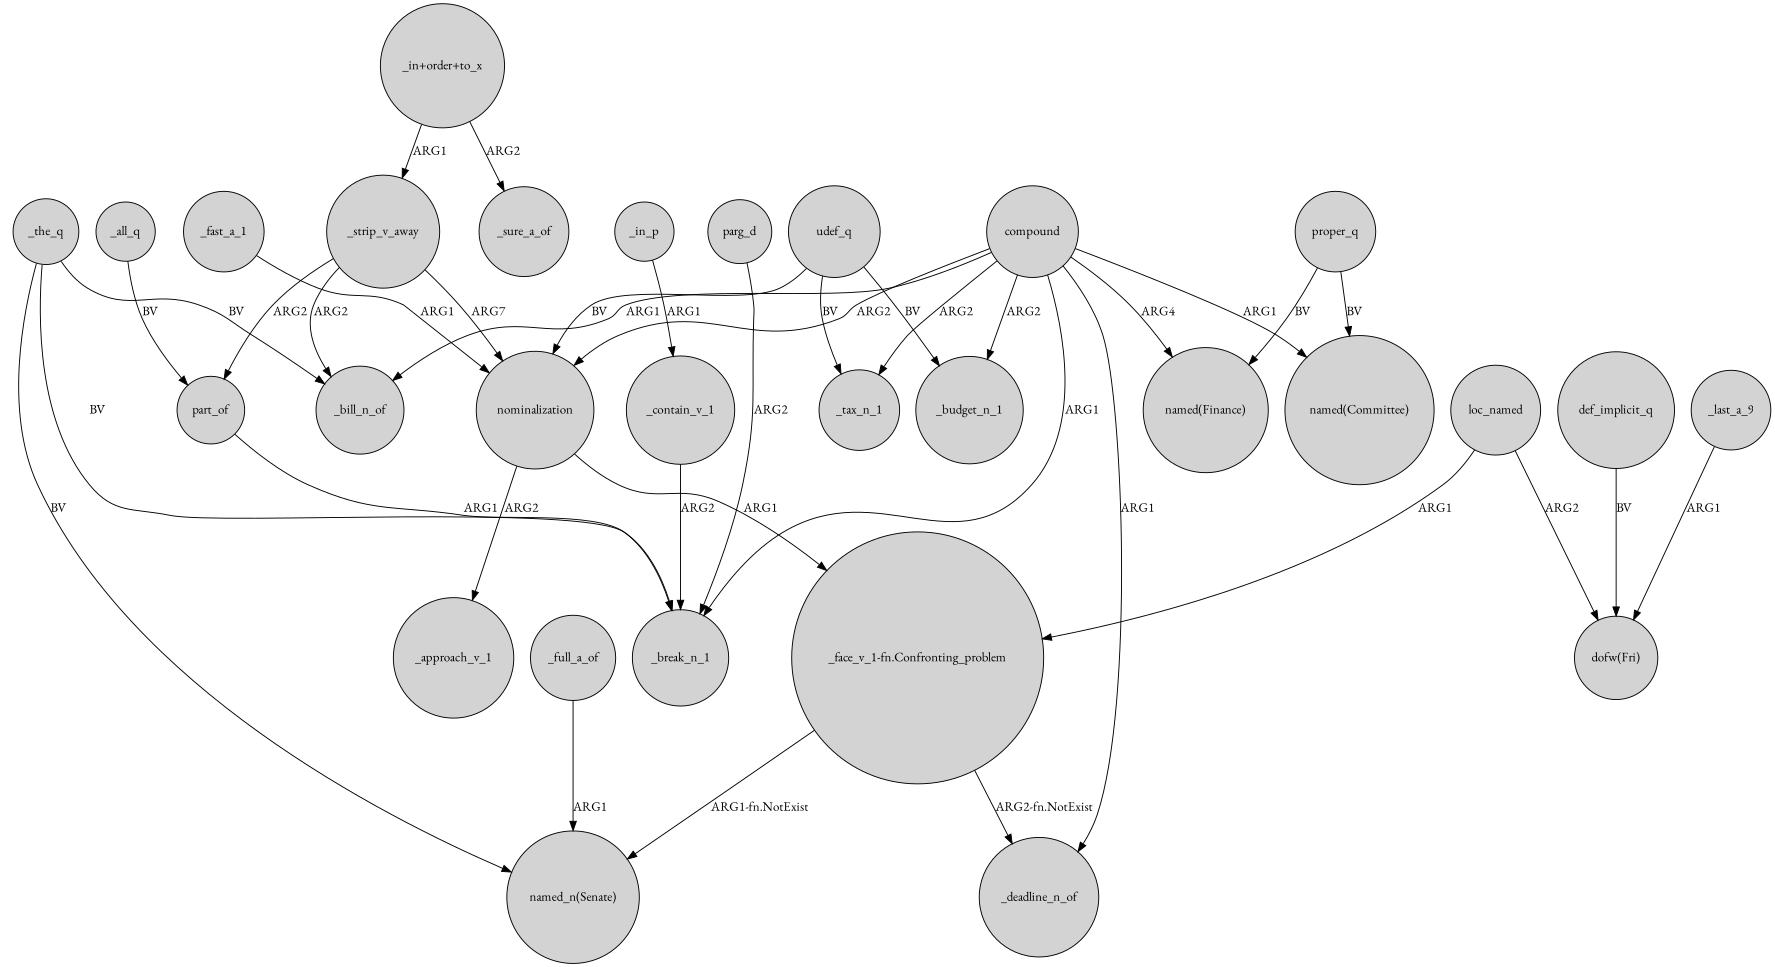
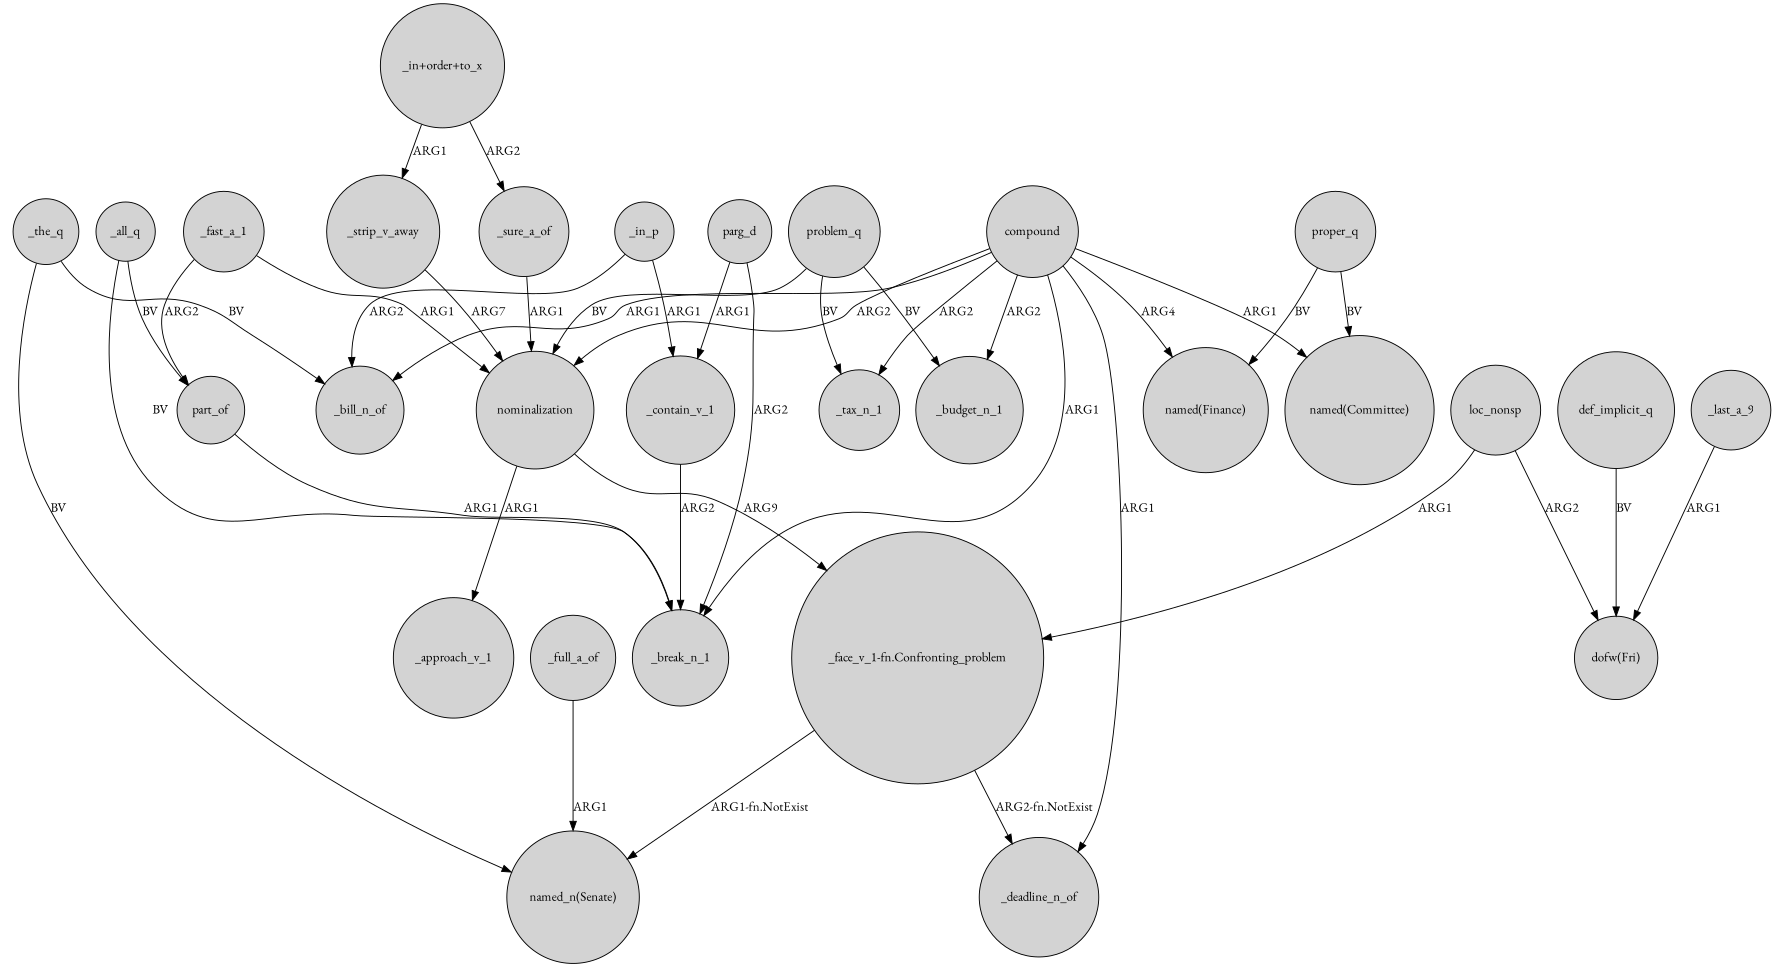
(834, 232) -> (834, 232)
(272, 306) -> (162, 316)
none -> (715, 306)
none -> (529, 309)
(311, 315) -> (473, 291)
(1496, 410) -> (1496, 410)
(522, 508) -> (522, 508)
(761, 508) -> (761, 508)
(280, 518) -> (308, 515)
